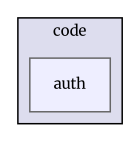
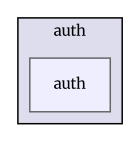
(70, 32) -> (70, 32)
